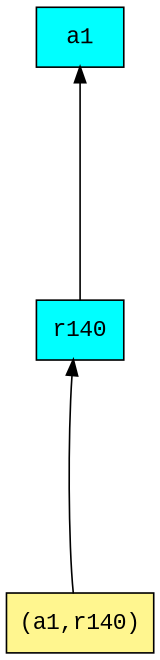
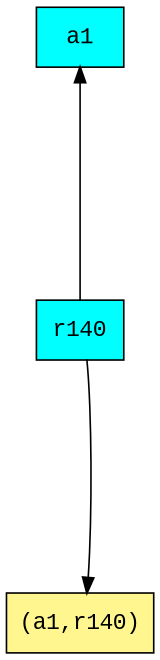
(69, 485) -> (91, 468)
